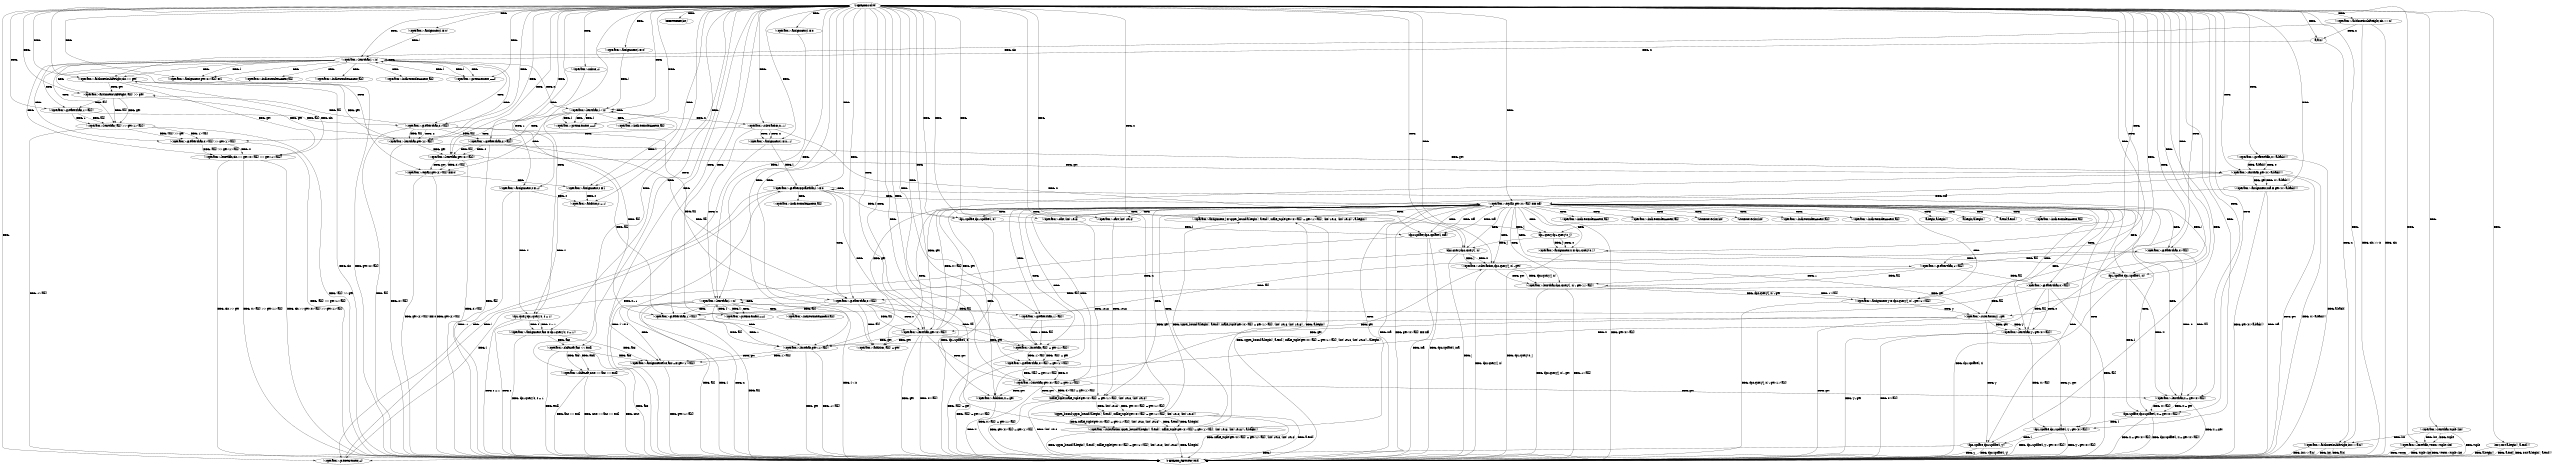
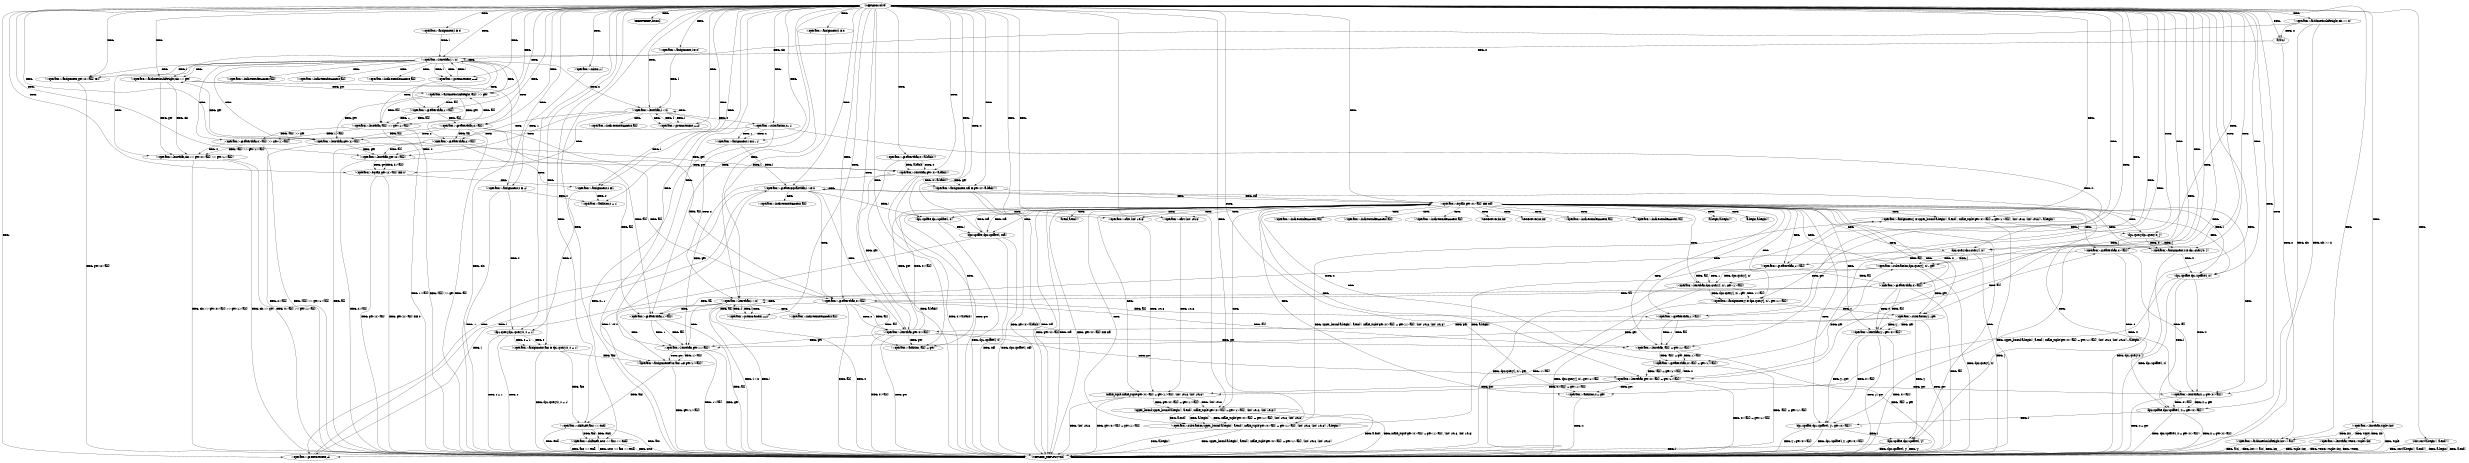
(2351, 12) -> none
(676, 21) -> (648, 21)
(614, 356) -> (627, 394)
